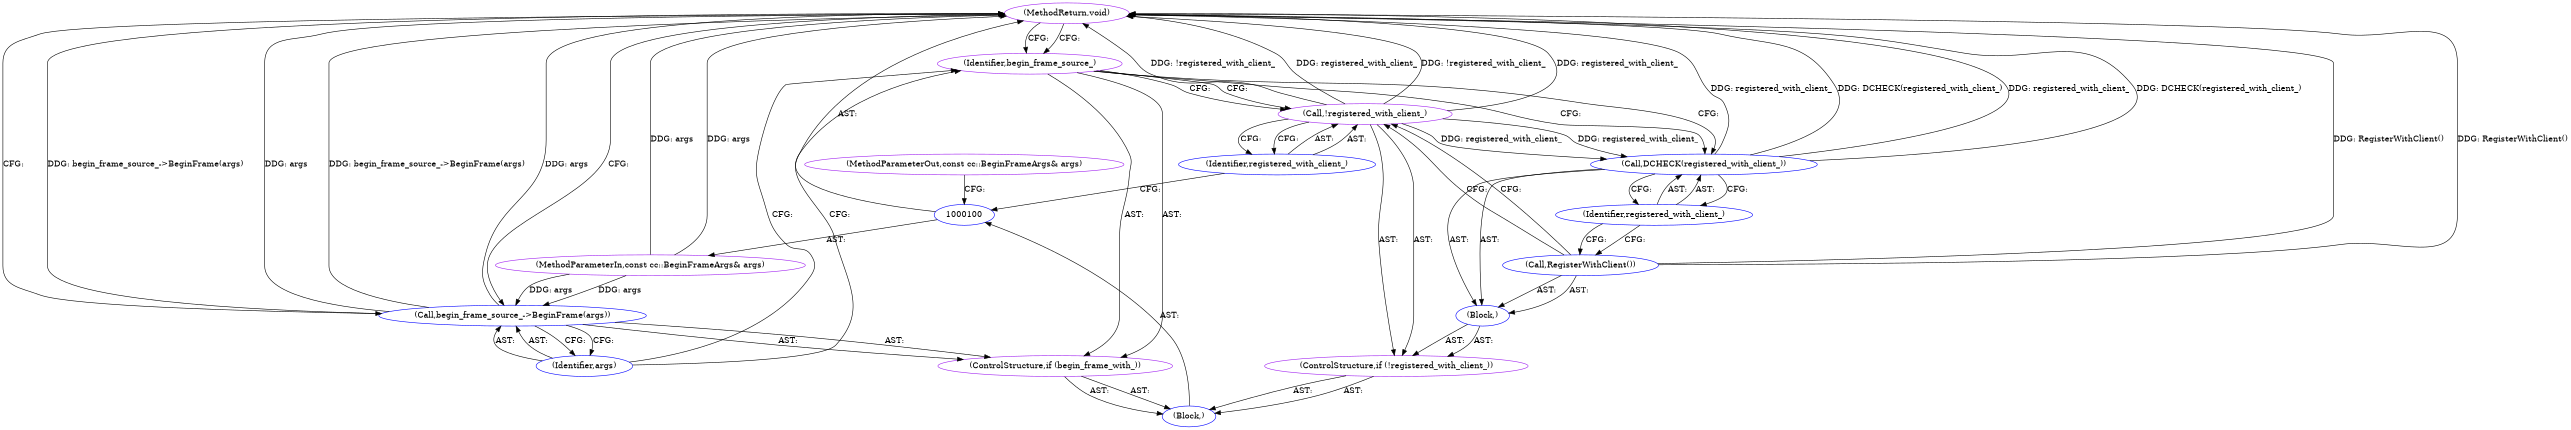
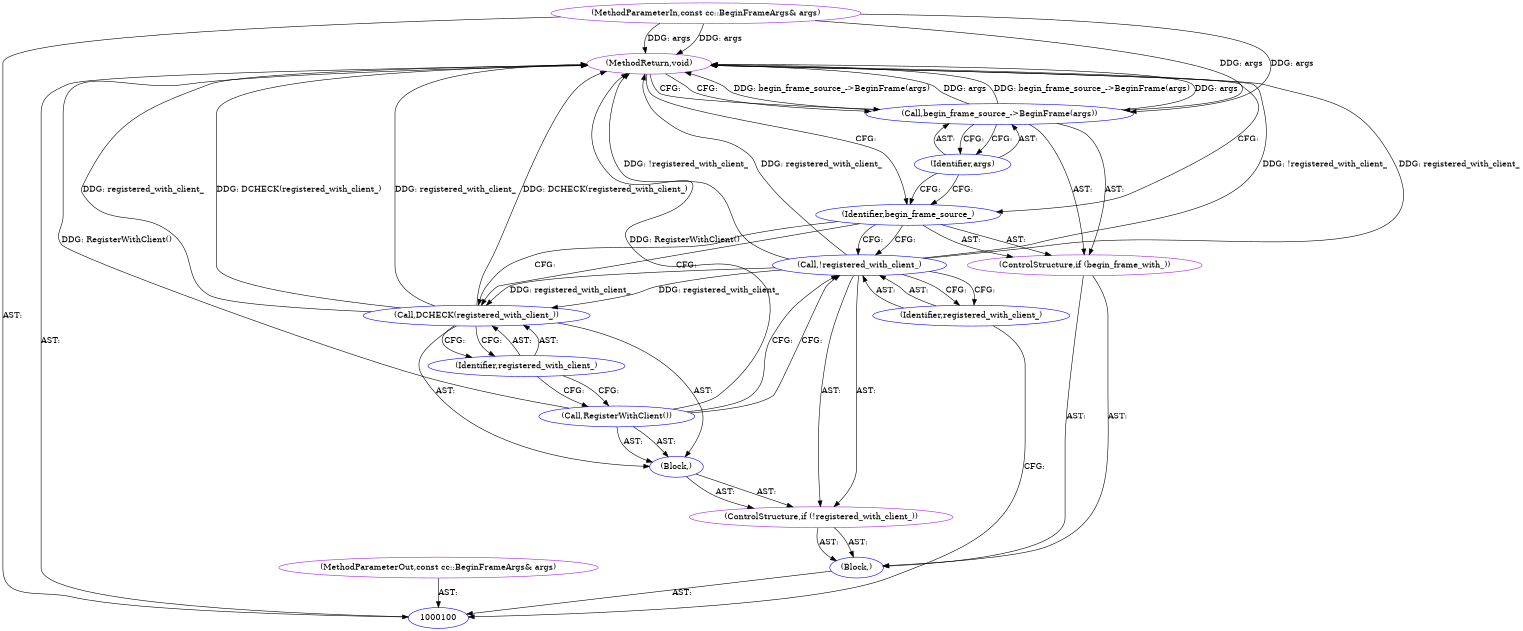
(1030, 64) -> (908, 215)
(1365, 114) -> (859, 265)
(976, 190) -> (449, 593)
(826, 237) -> (3, 242)
